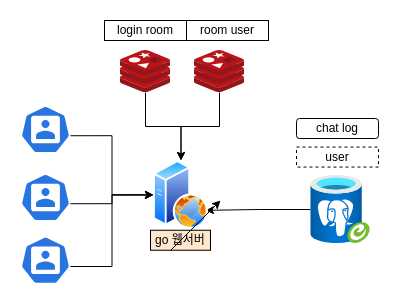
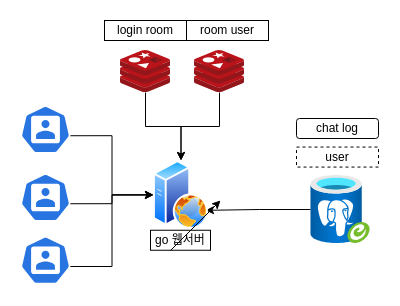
(181, 240) -> (181, 240)
